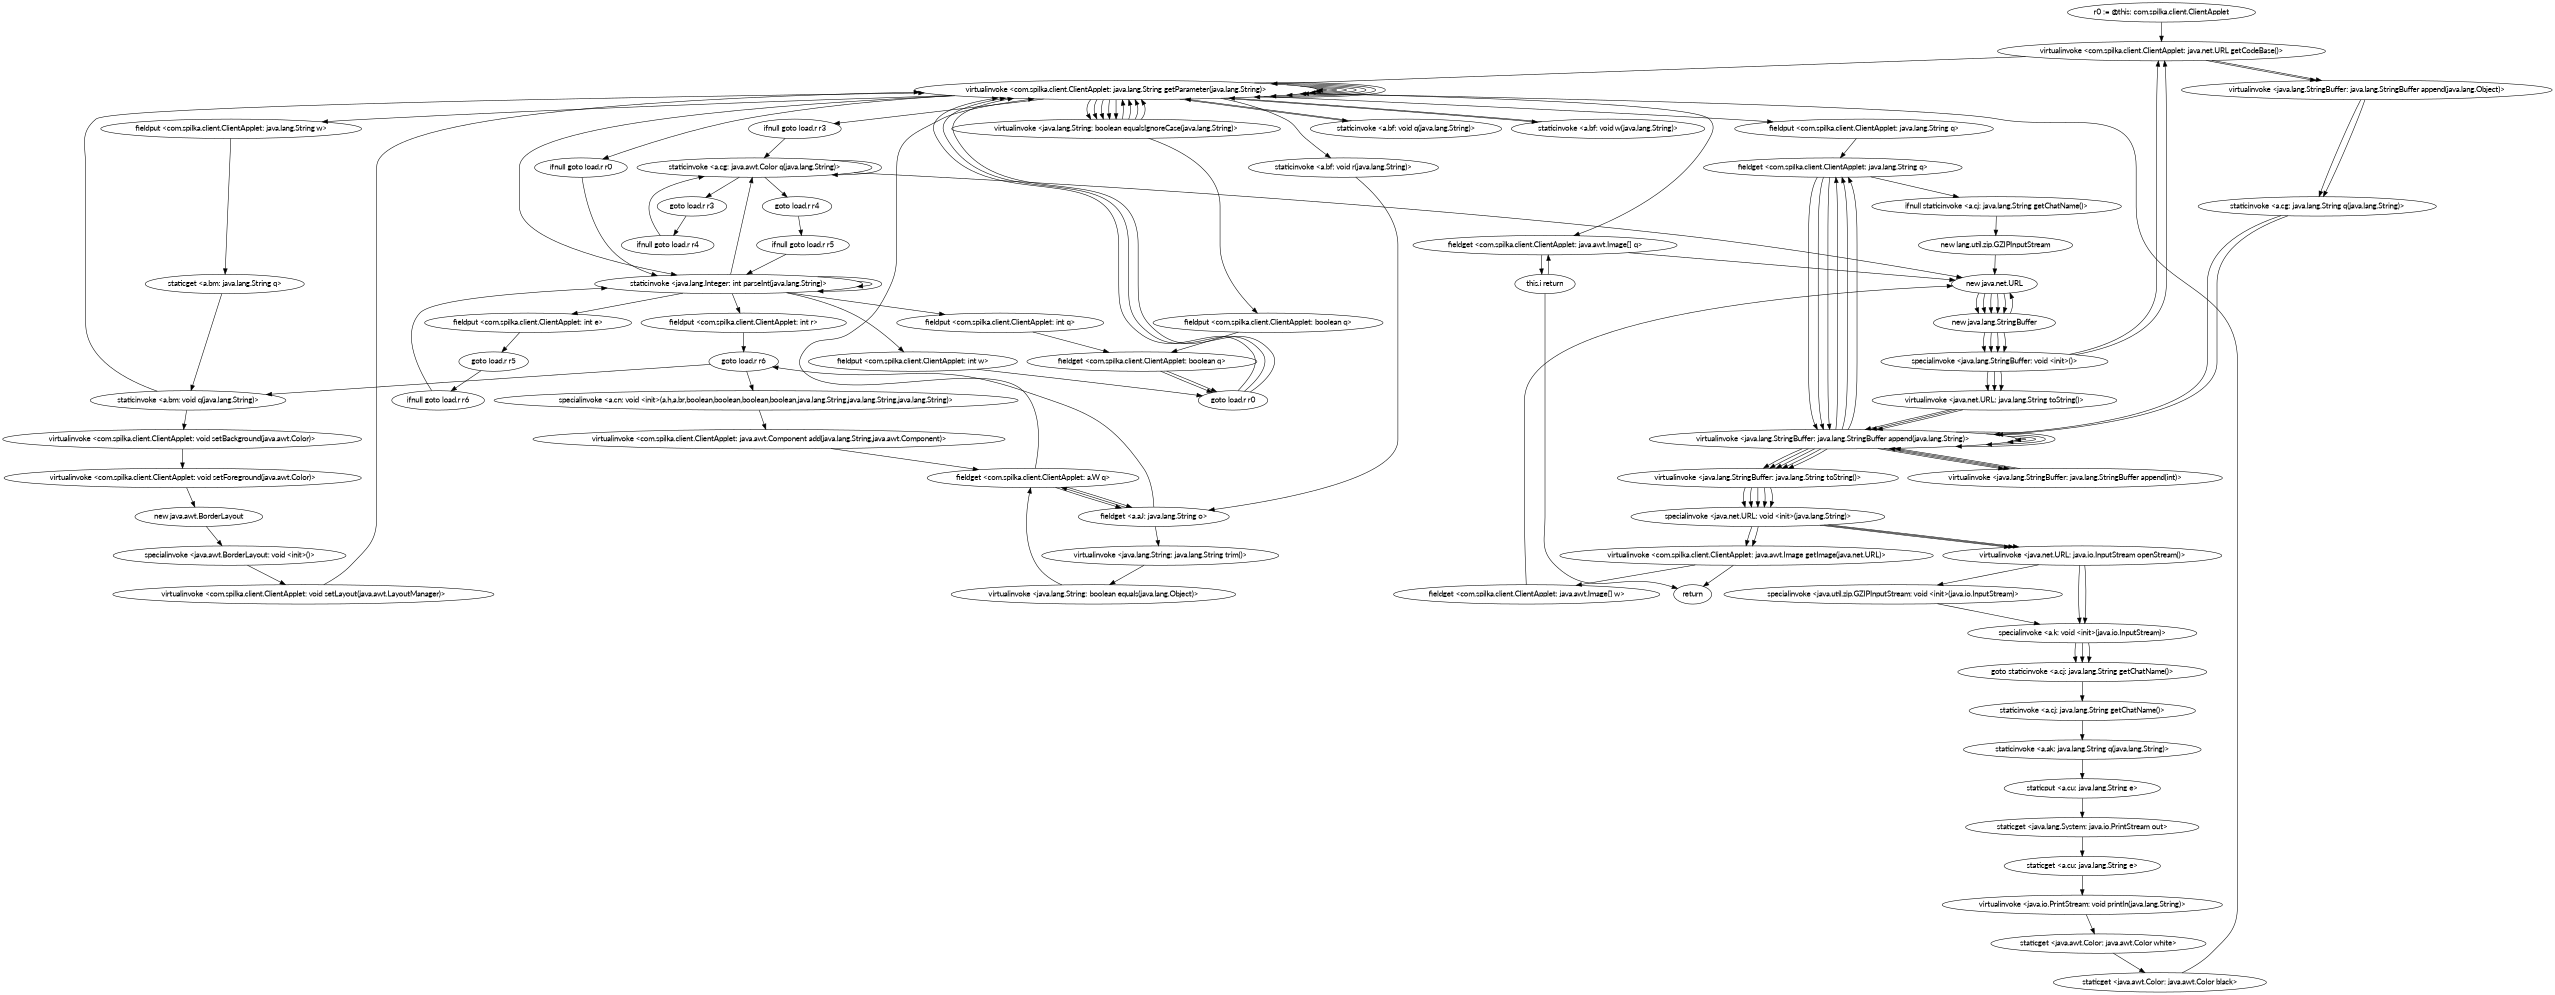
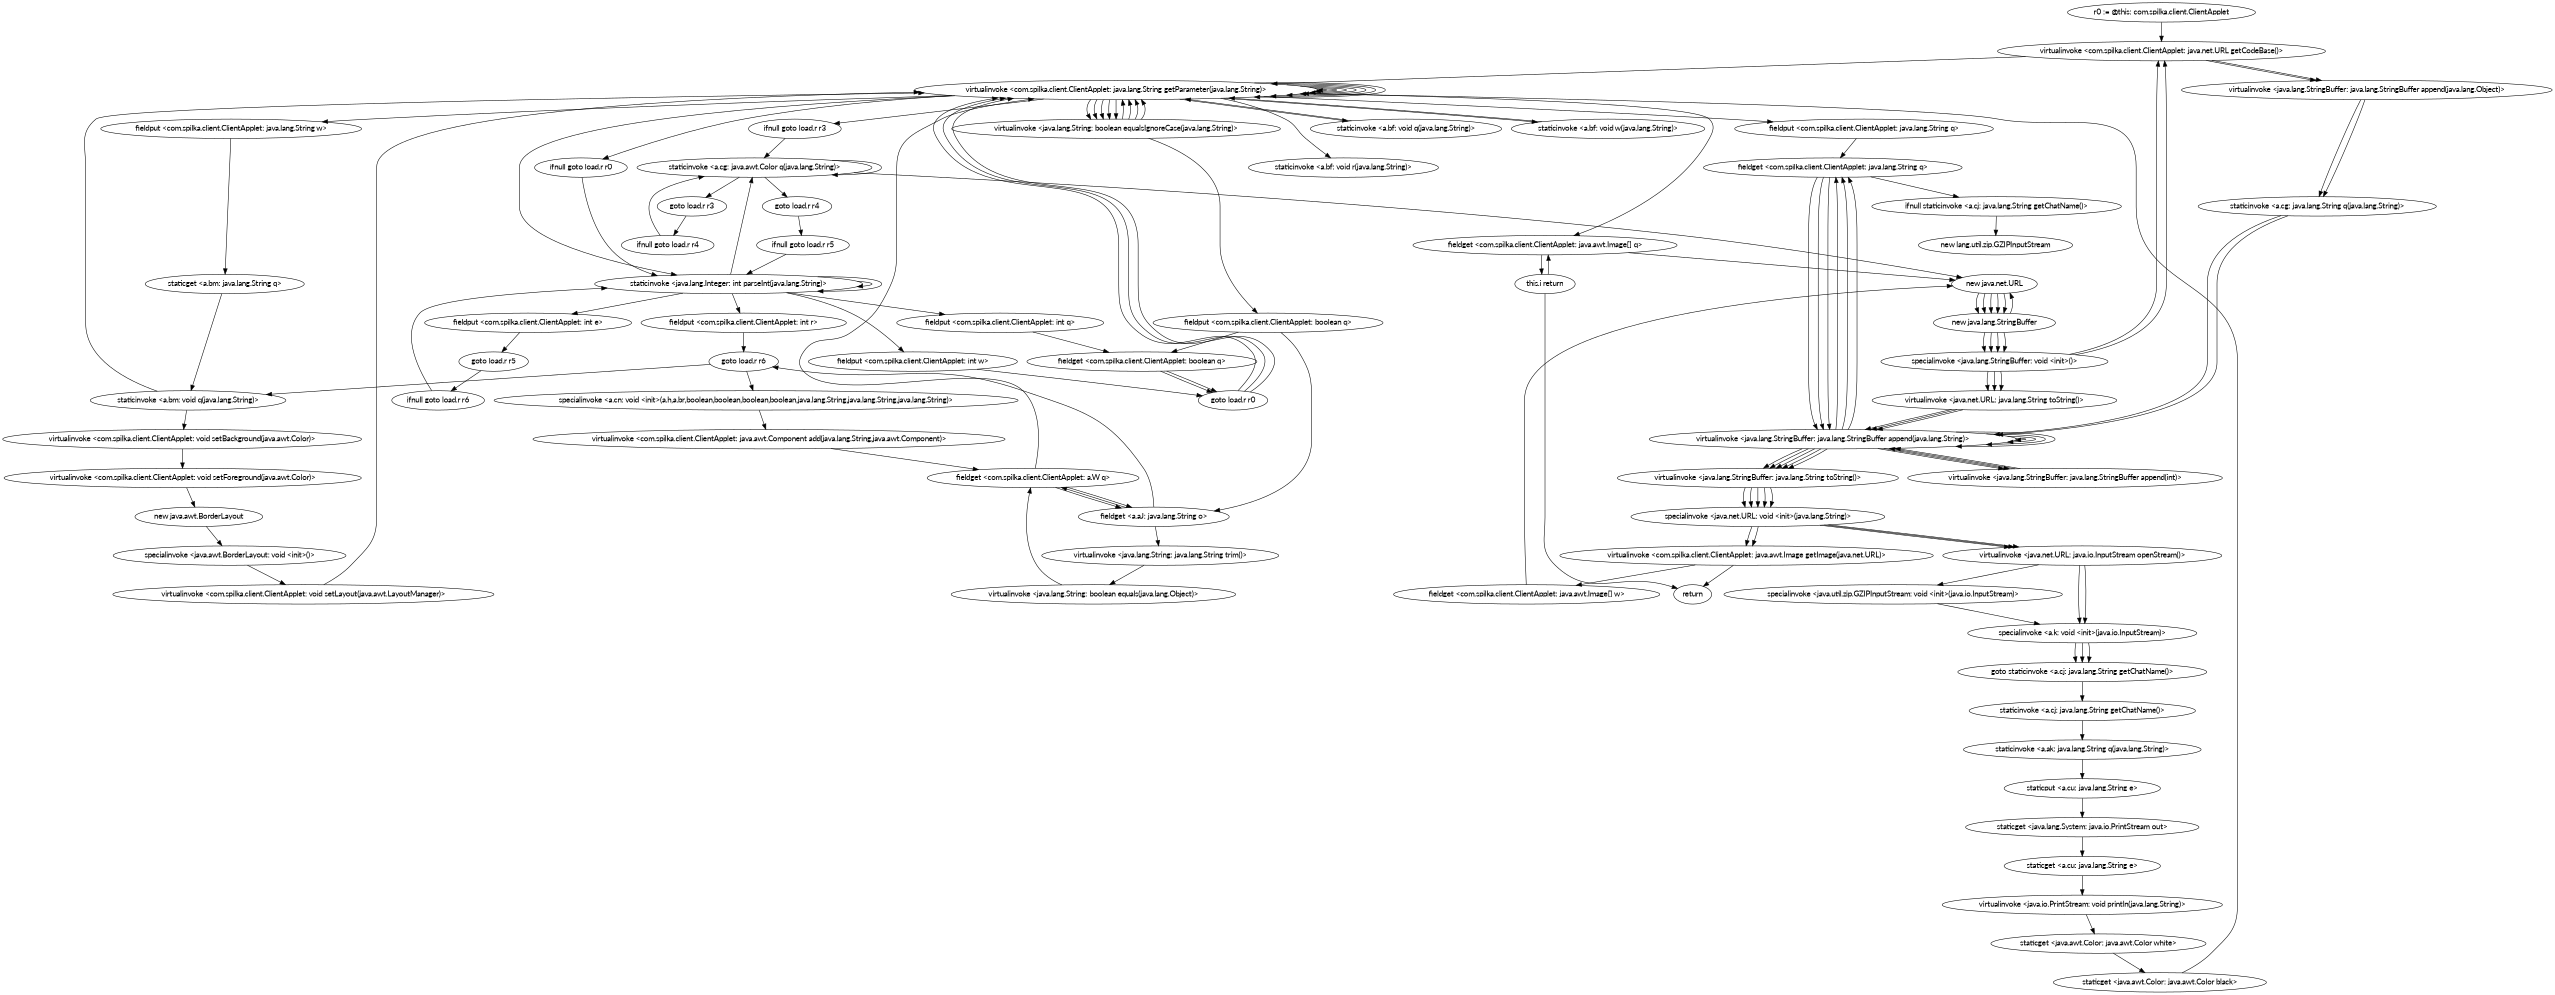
(1995, 262) -> none
(1398, 404) -> (1311, 444)
